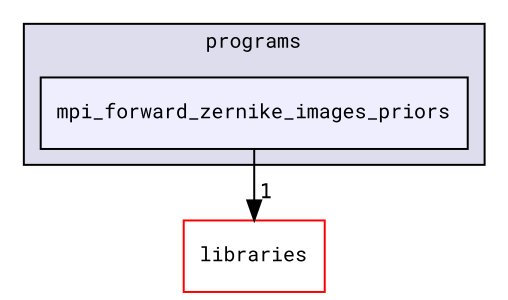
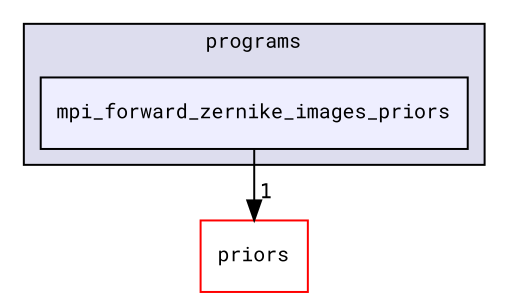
(254, 256) -> (254, 256)
